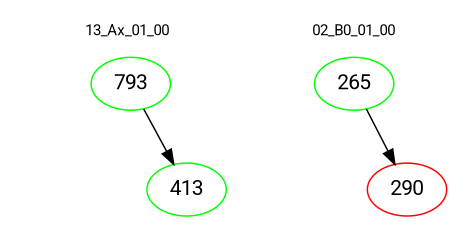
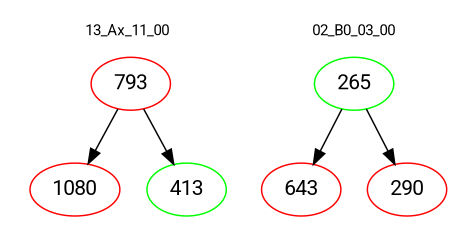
(128, 32) -> (128, 32)
(354, 32) -> (354, 32)
(131, 84) -> (131, 84)
none -> (75, 190)
none -> (301, 190)
